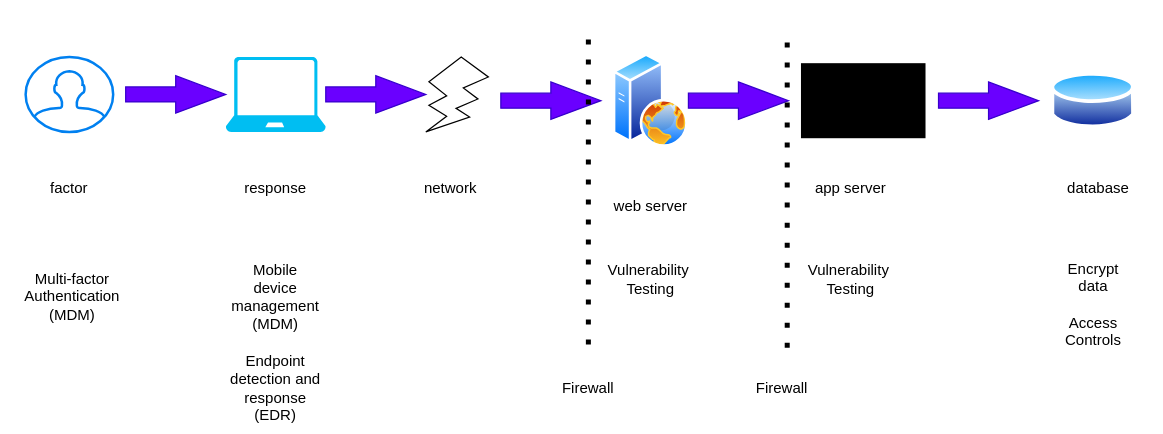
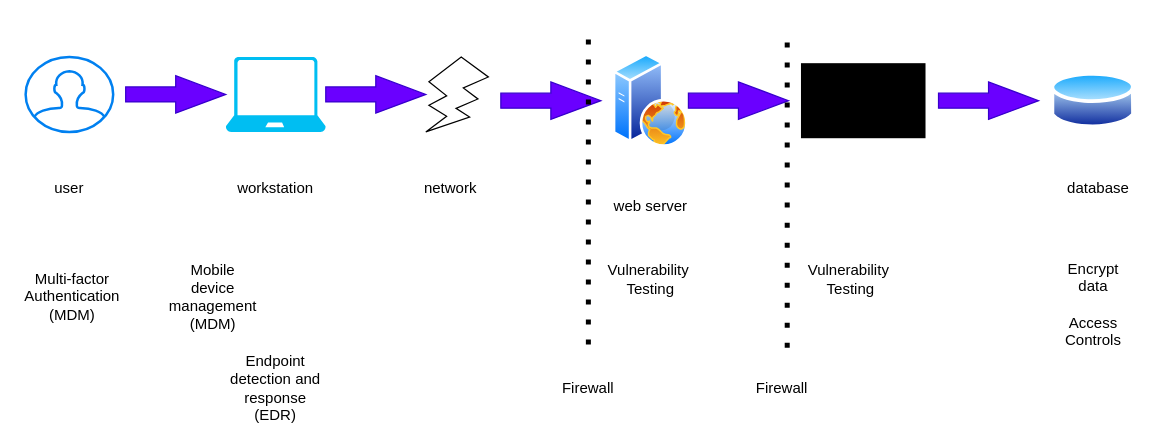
(69, 188) -> (69, 188)
(276, 188) -> (276, 188)
(851, 188) -> none
(276, 296) -> (213, 296)
